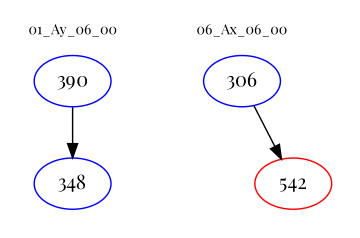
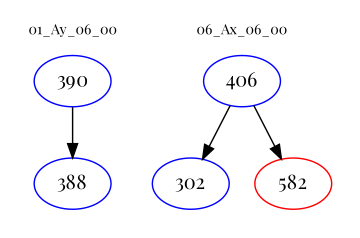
(242, 81) -> (242, 81)
(73, 184) -> (73, 184)
none -> (191, 184)
(293, 184) -> (293, 184)
